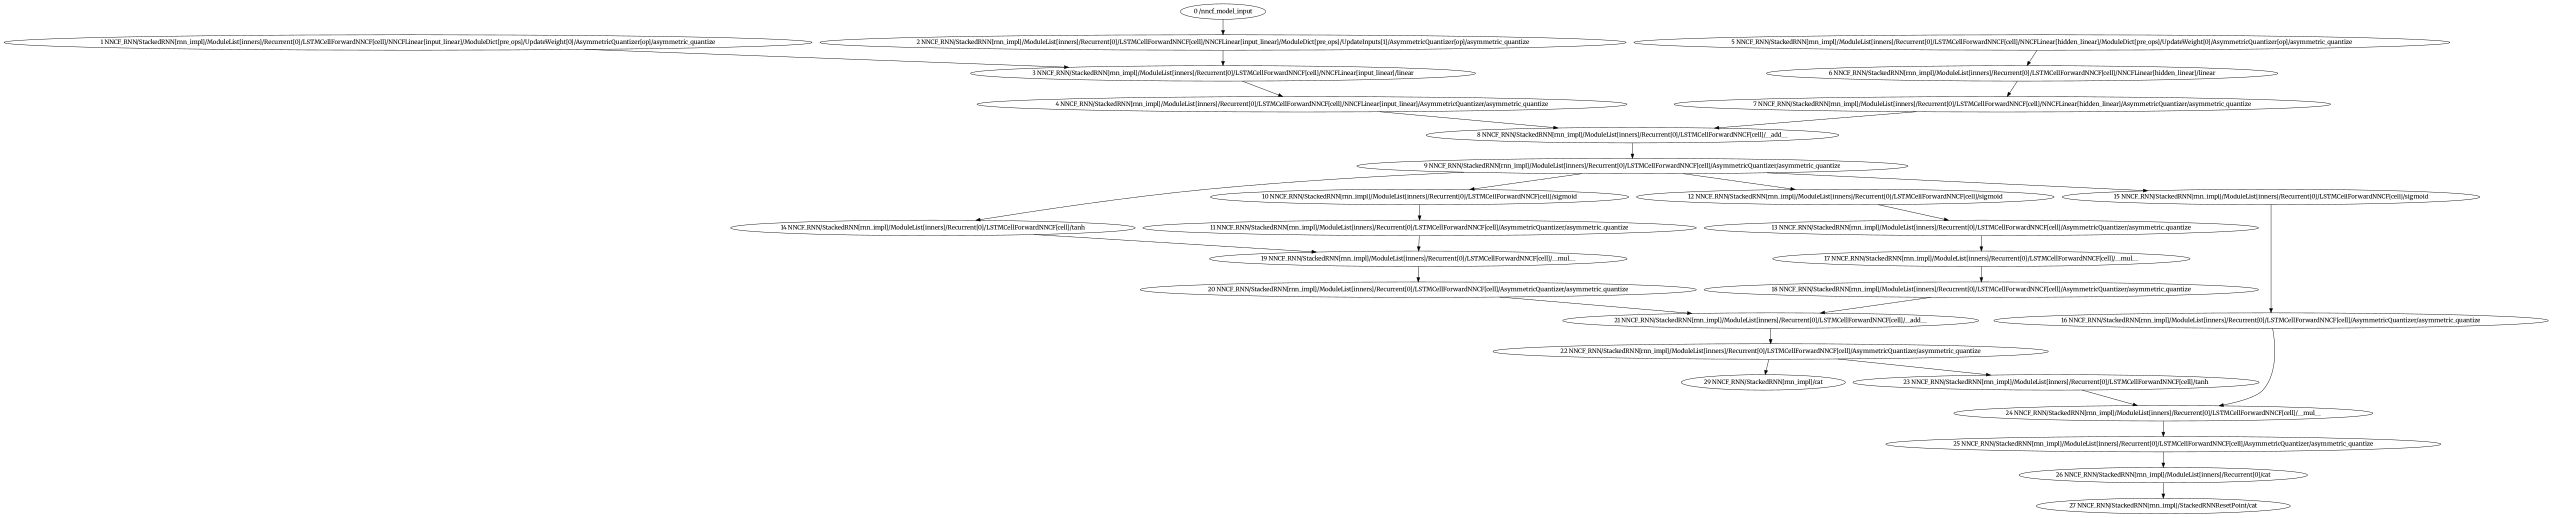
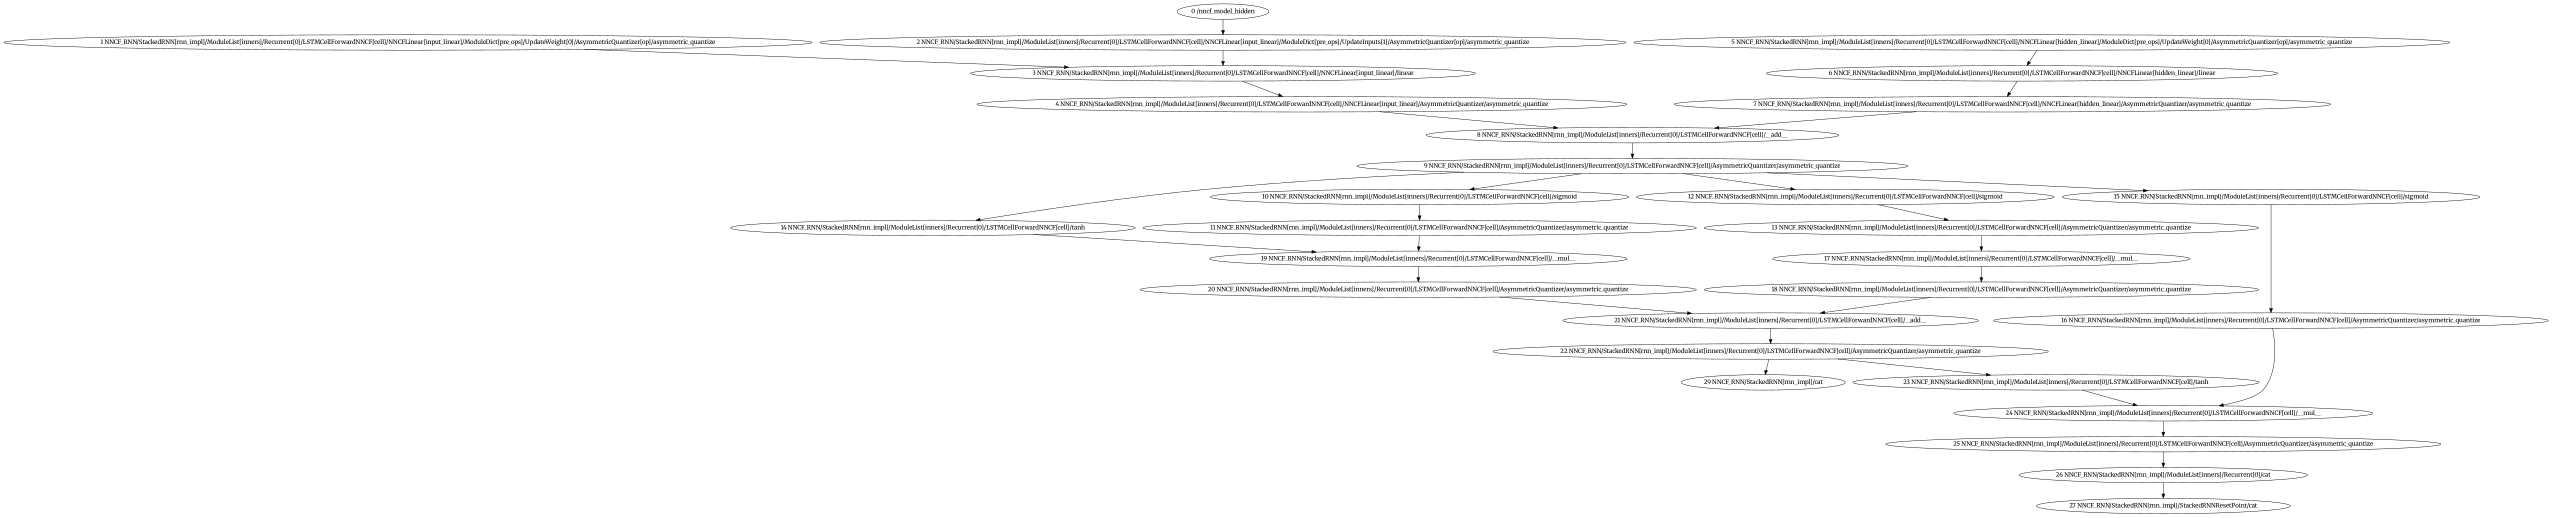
(1223, 12) -> (1223, 12)
